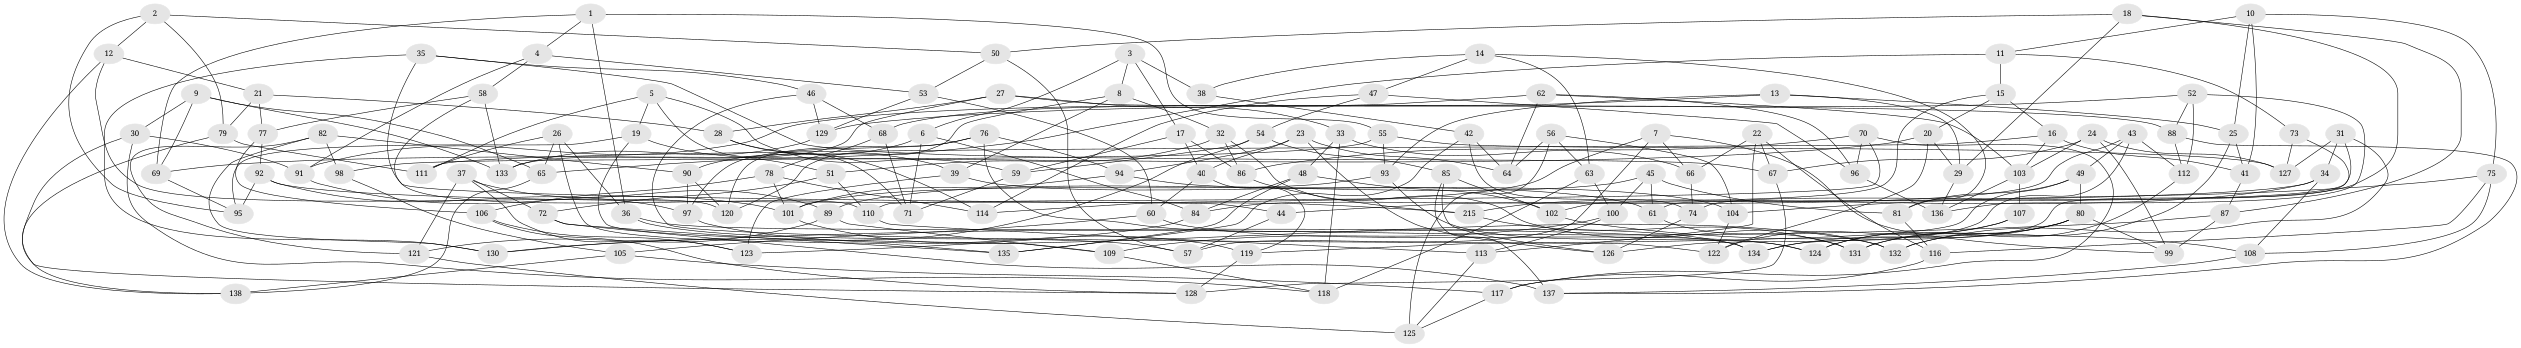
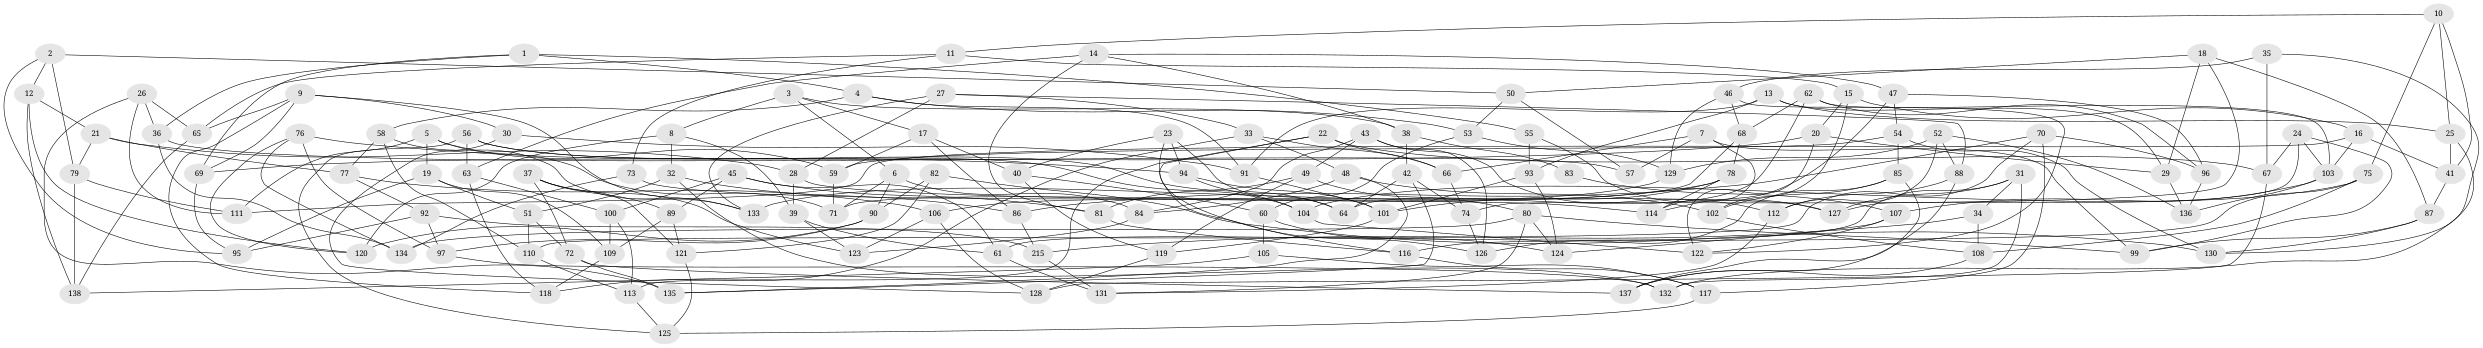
(339, 174) -> none
none -> (1569, 174)
(1281, 214) -> none
(681, 279) -> (249, 272)
